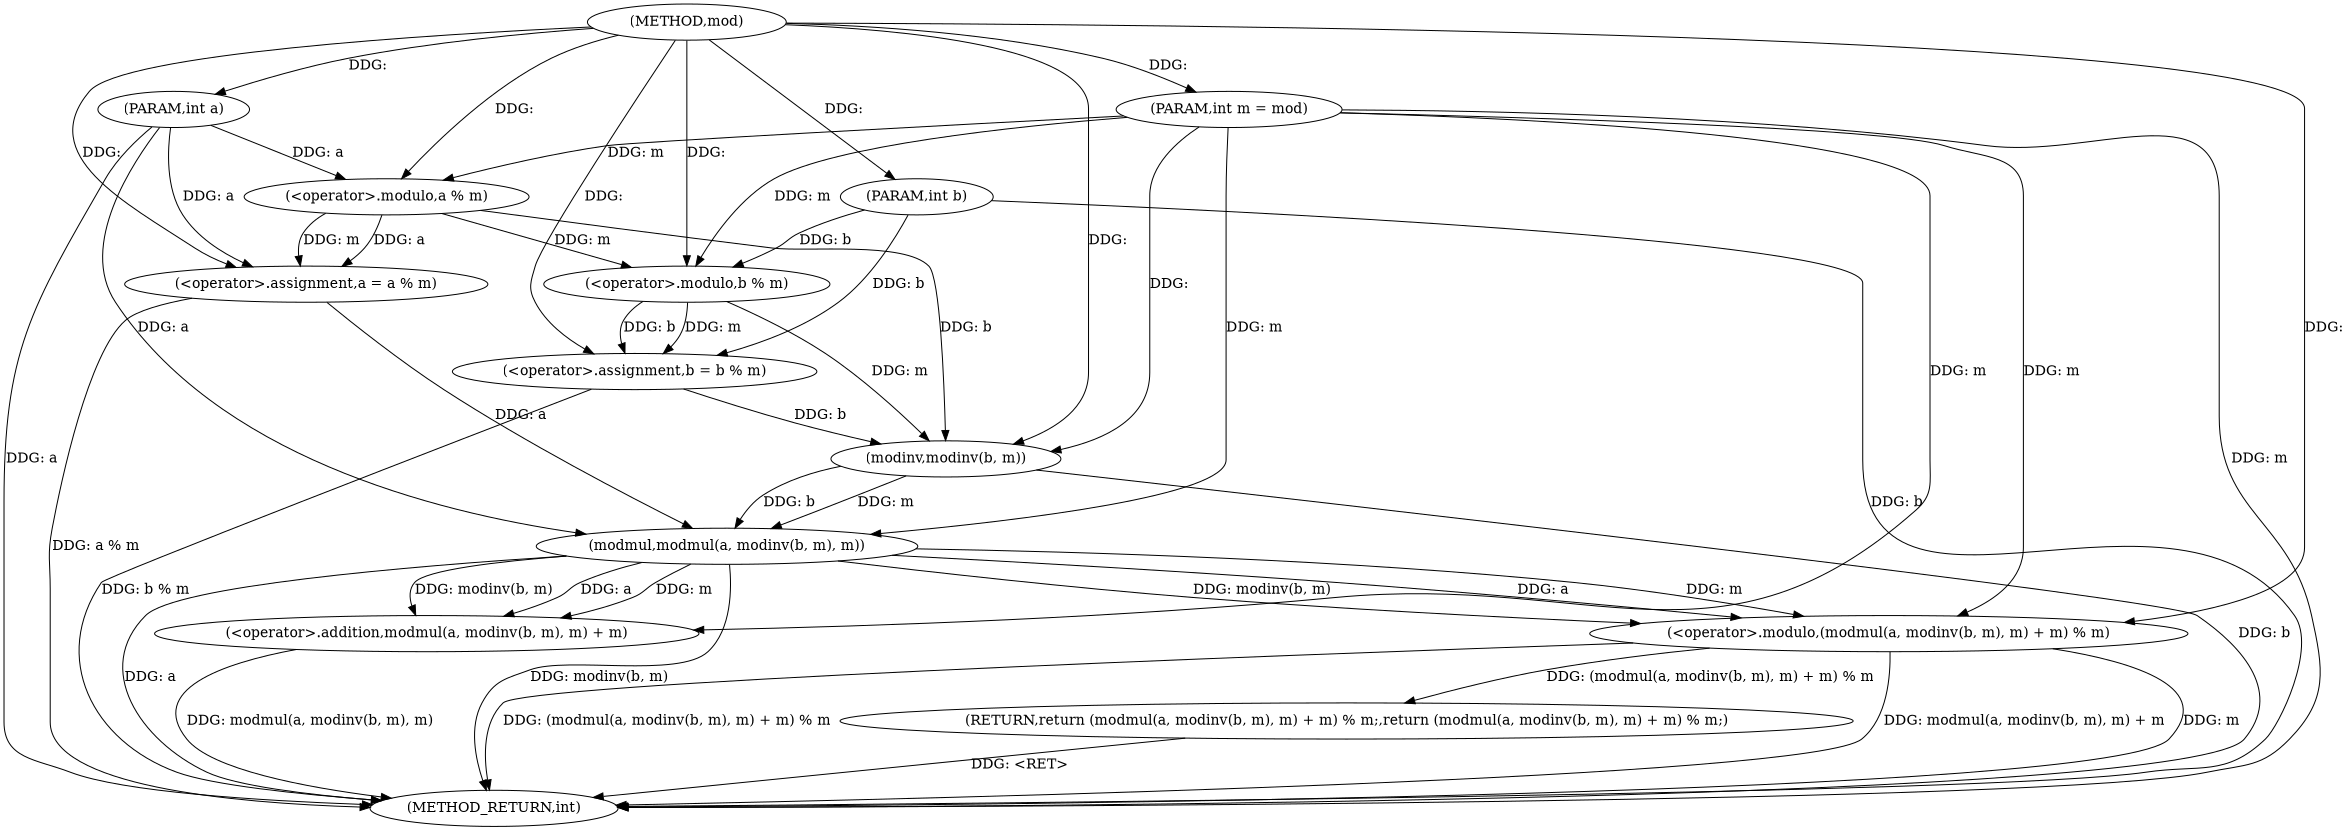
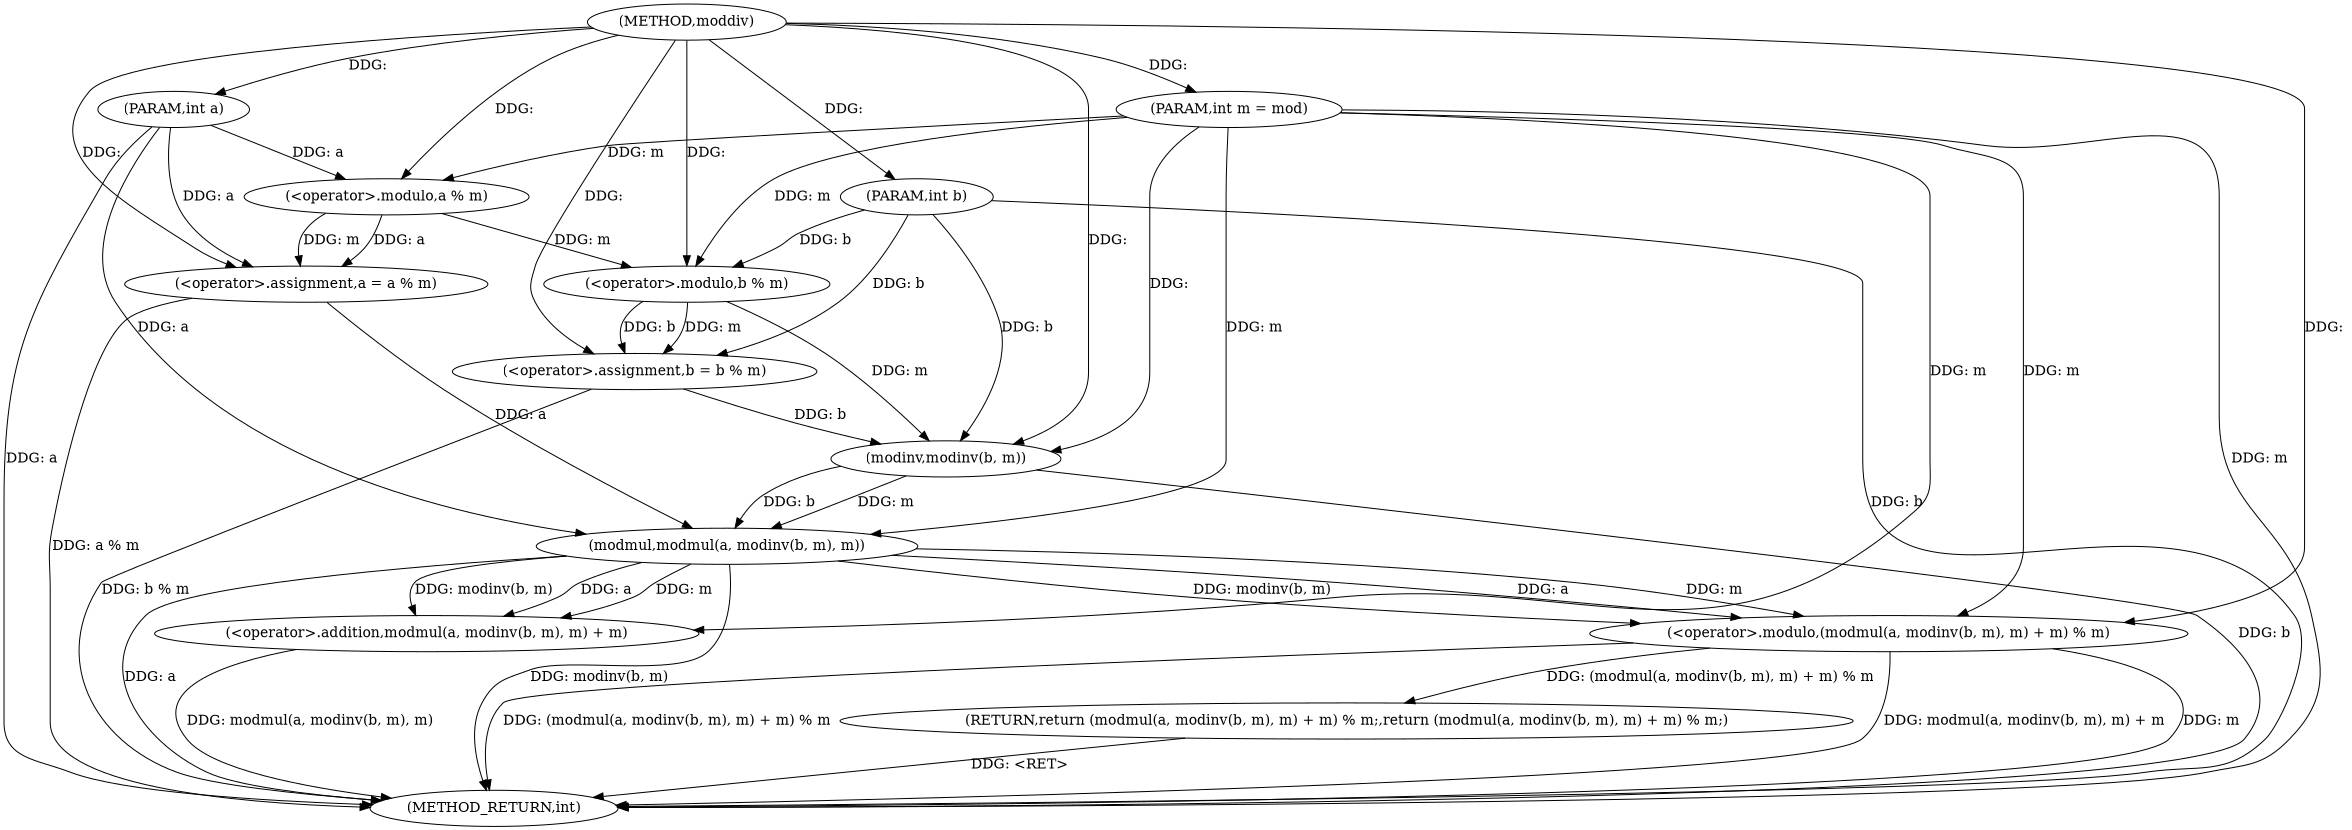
(687, 22) -> (687, 22)
(788, 249) -> (998, 318)
